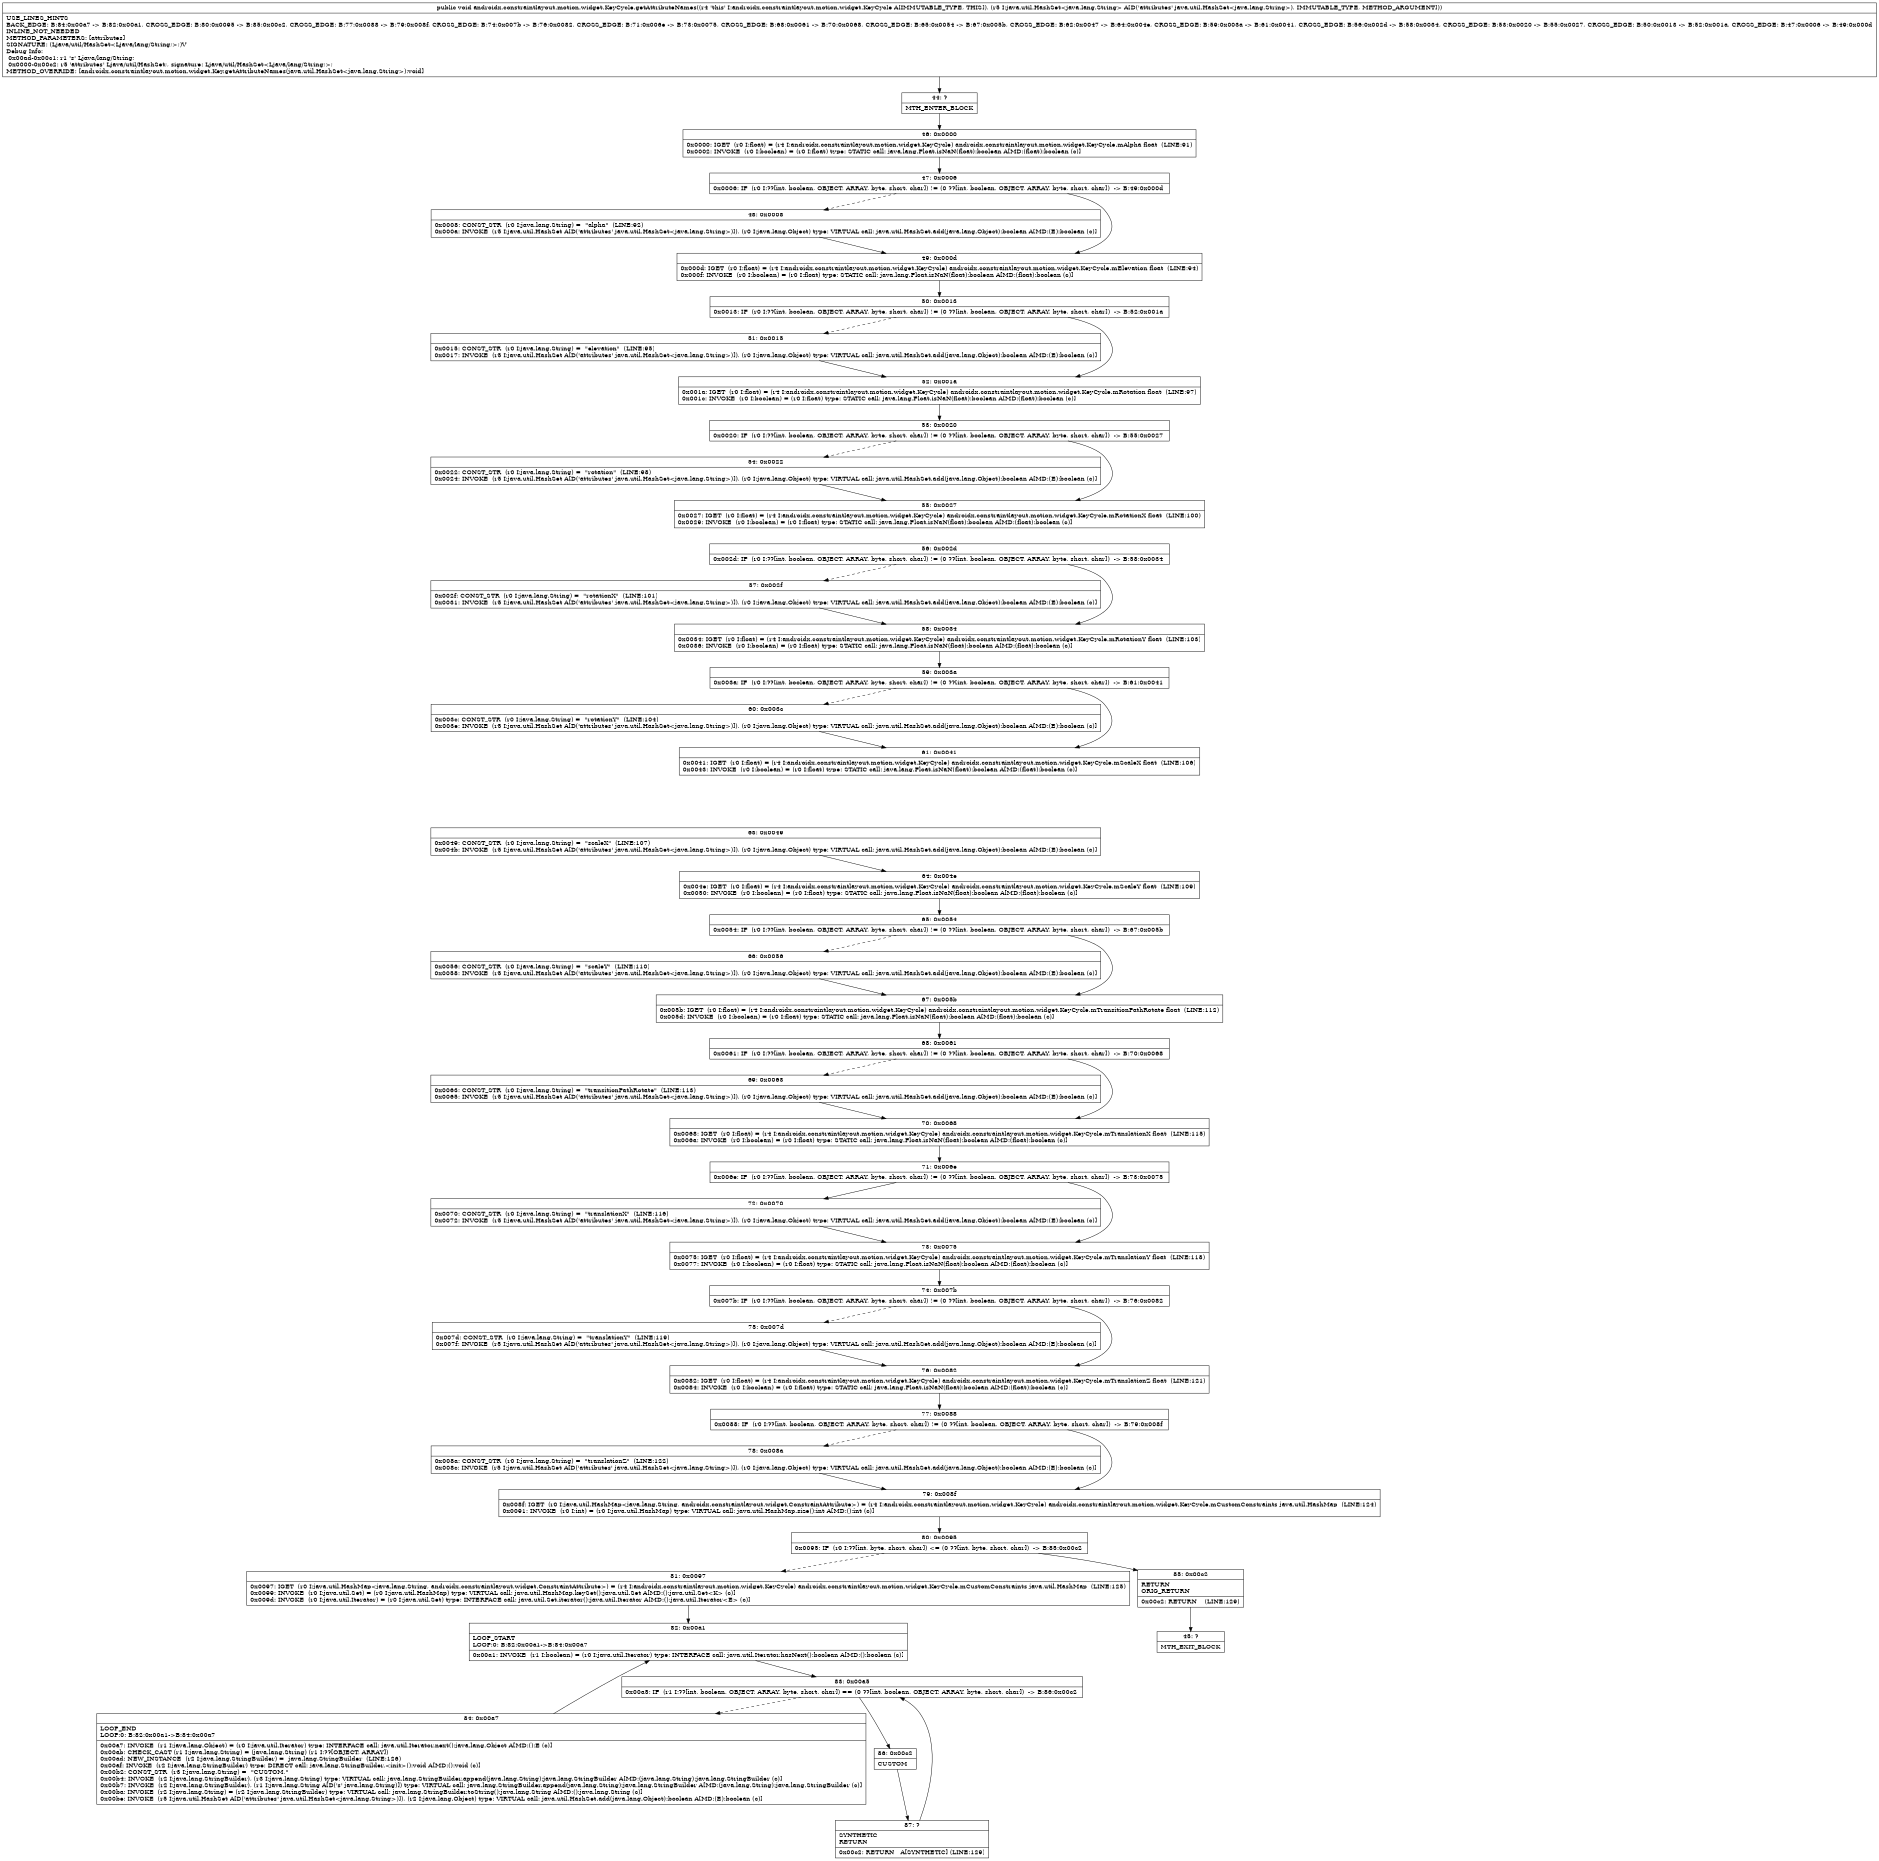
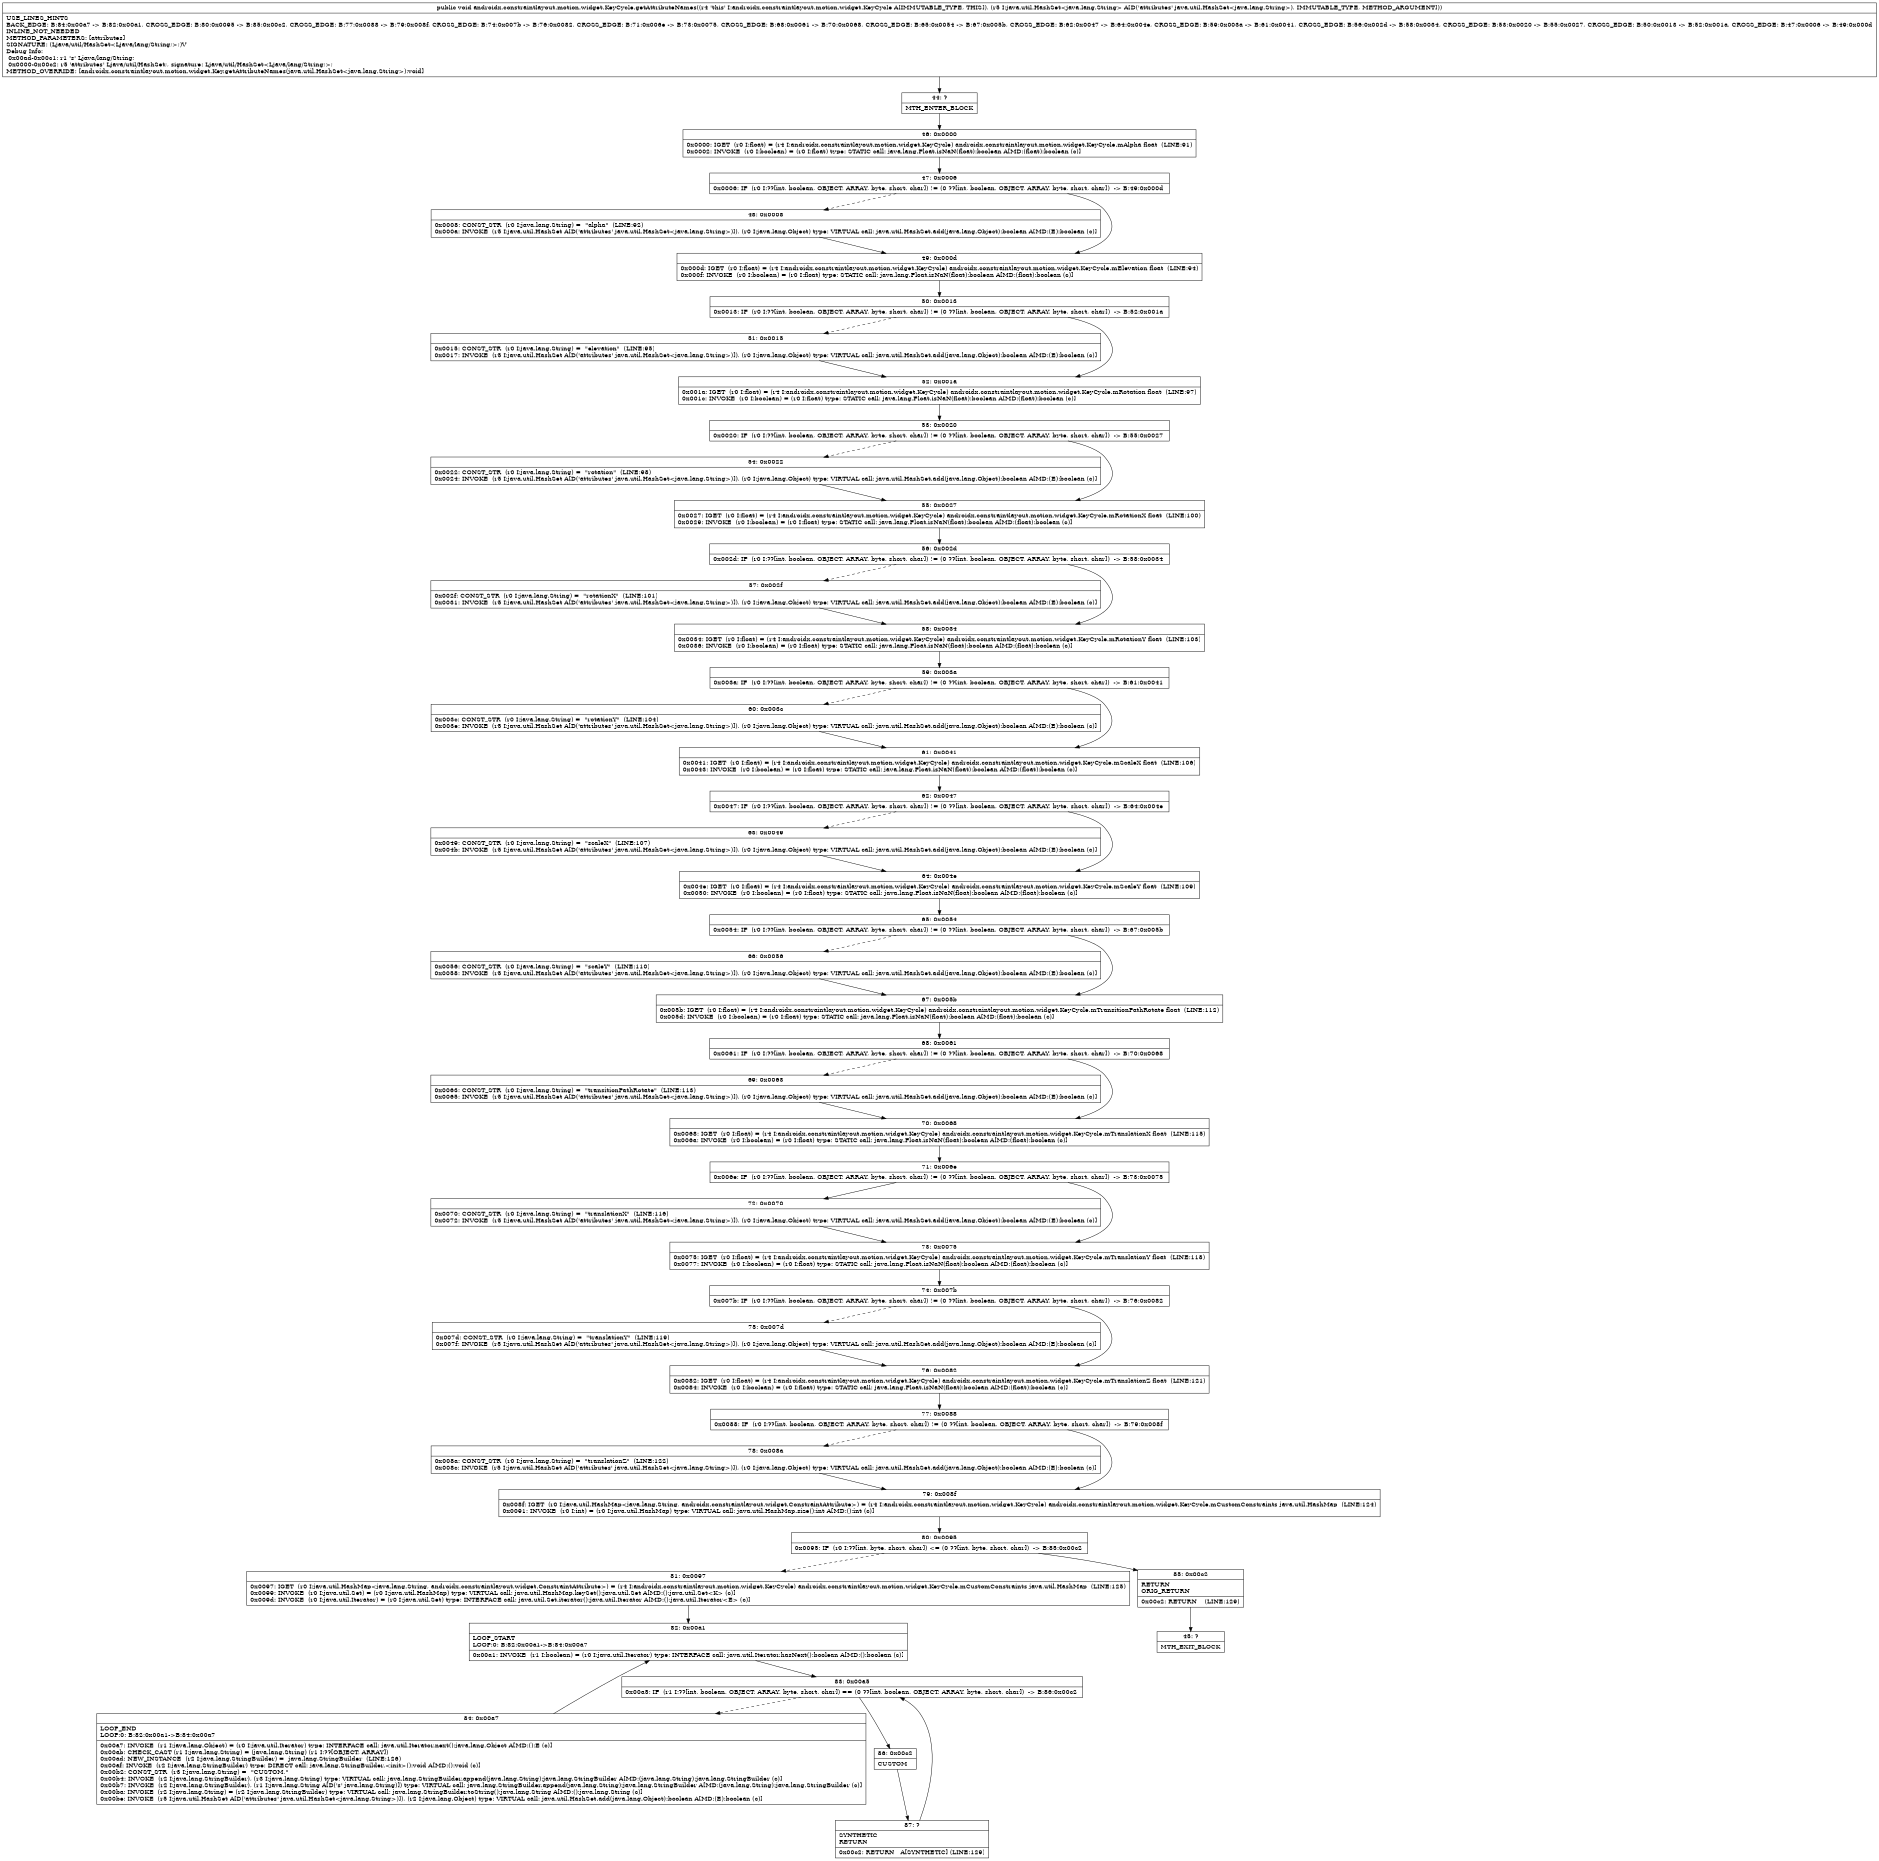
none -> (939, 534)
none -> (939, 801)
